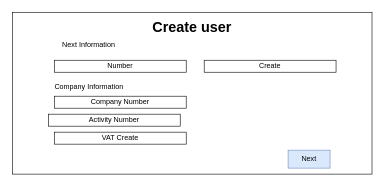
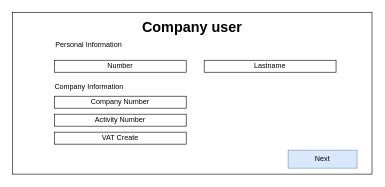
(192, 27) -> (192, 27)
(89, 45) -> (89, 45)
(270, 66) -> (270, 66)
(114, 120) -> (120, 120)
(309, 159) -> (323, 159)
